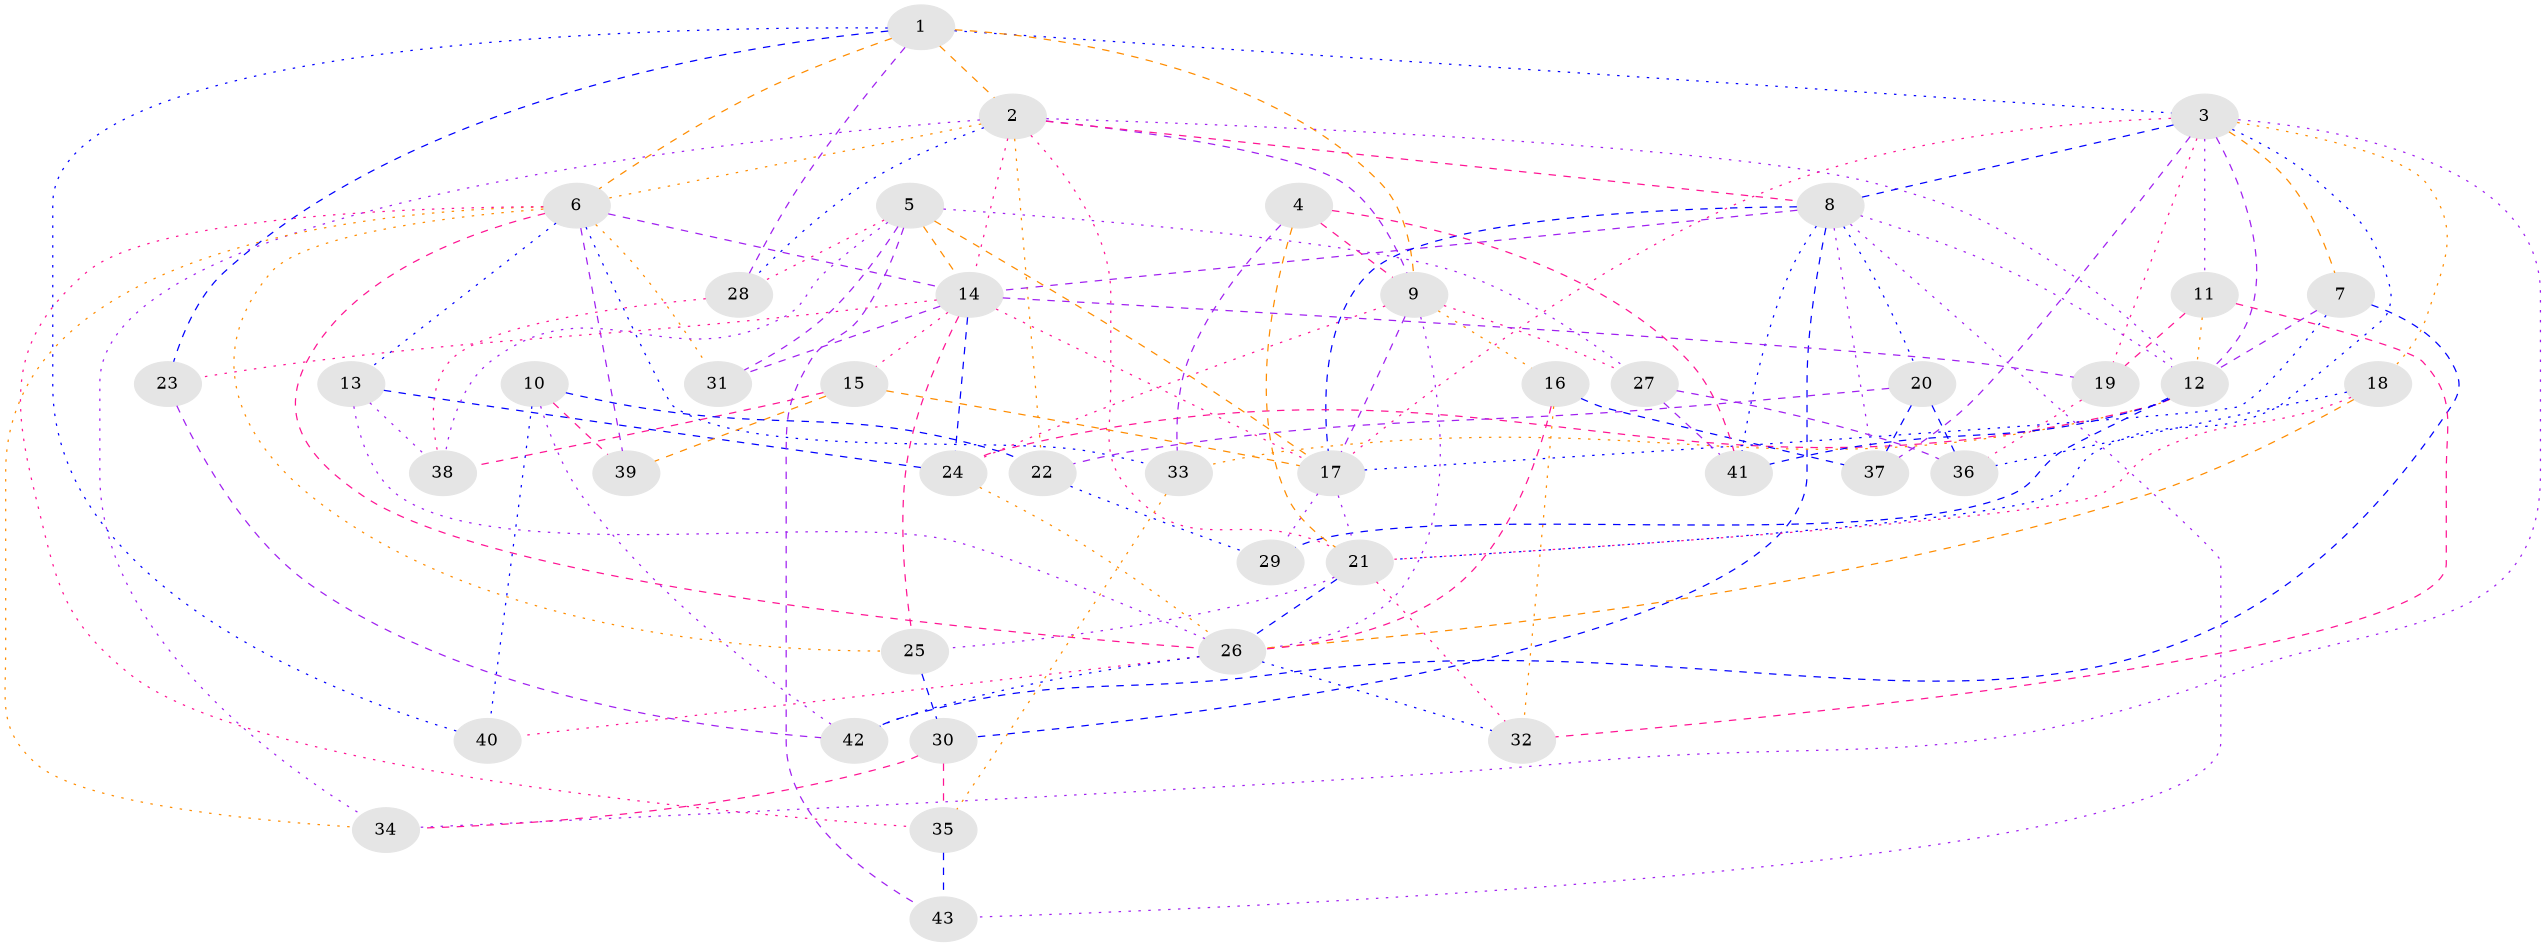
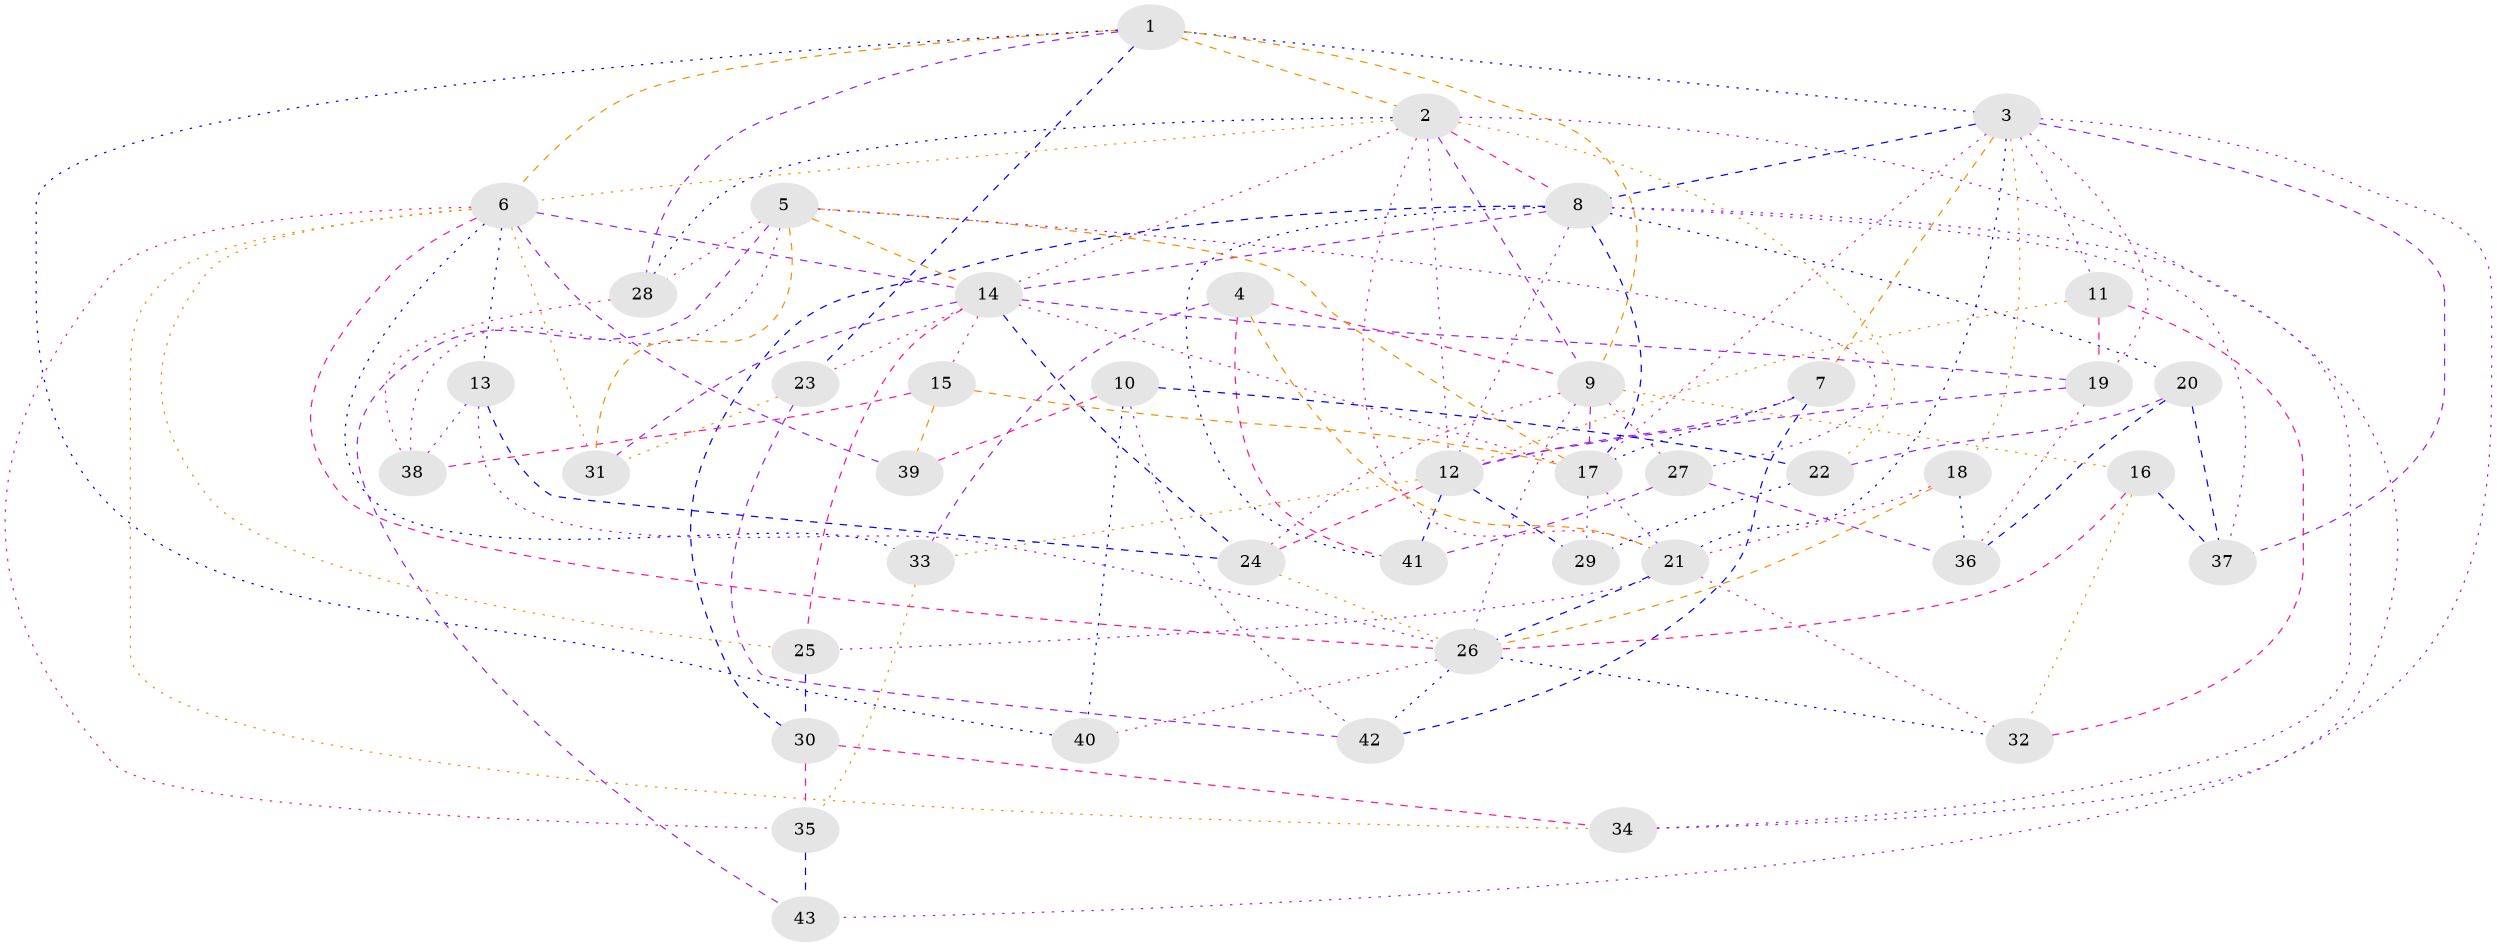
(2255, 254) -> (1757, 420)
(840, 302) -> (700, 341)
none -> (735, 414)
